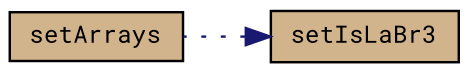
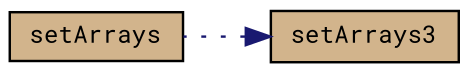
(365, 37) -> (365, 37)
